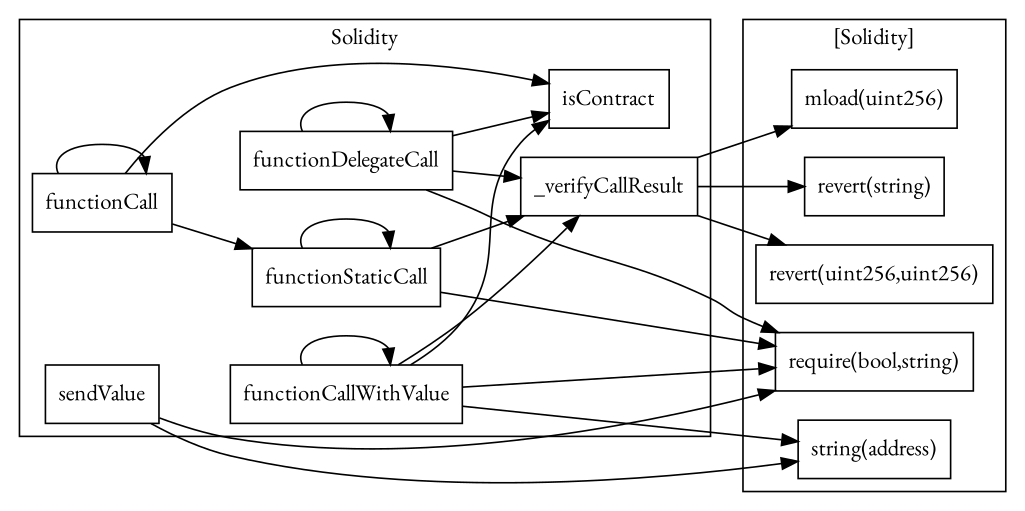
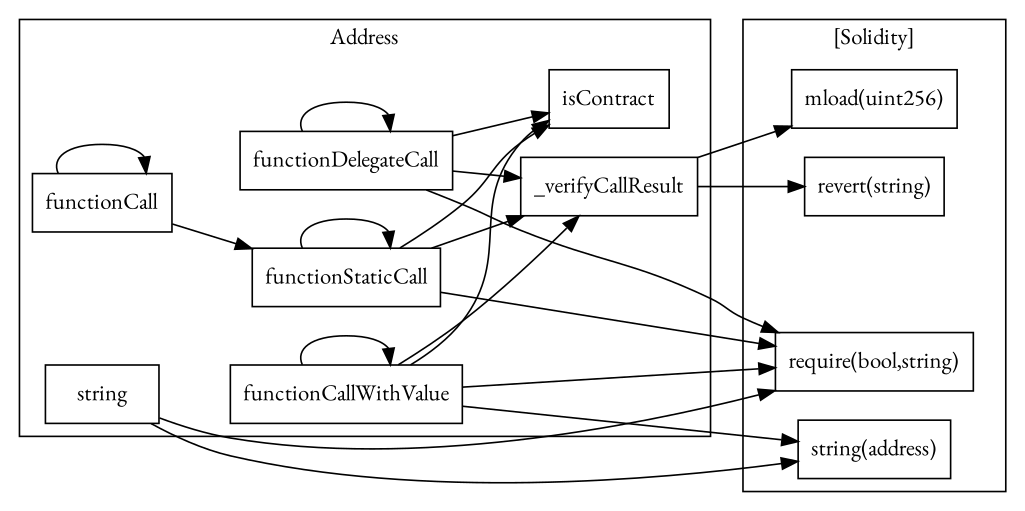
(365, 38) -> (365, 38)
(312, 68) -> (472, 196)
(874, 274) -> none
(102, 394) -> (102, 394)
